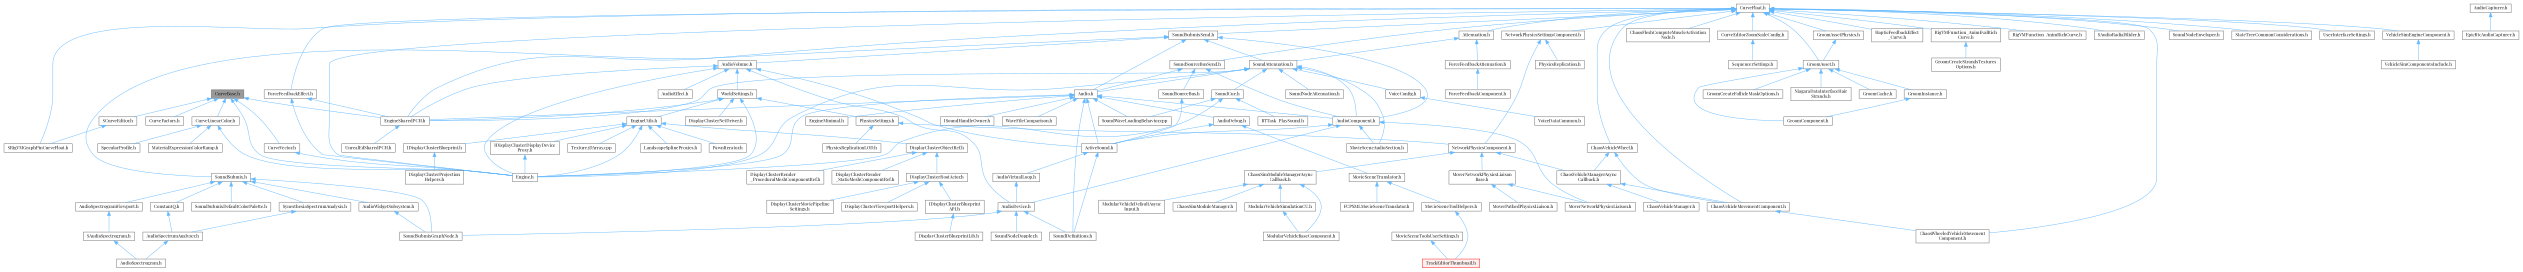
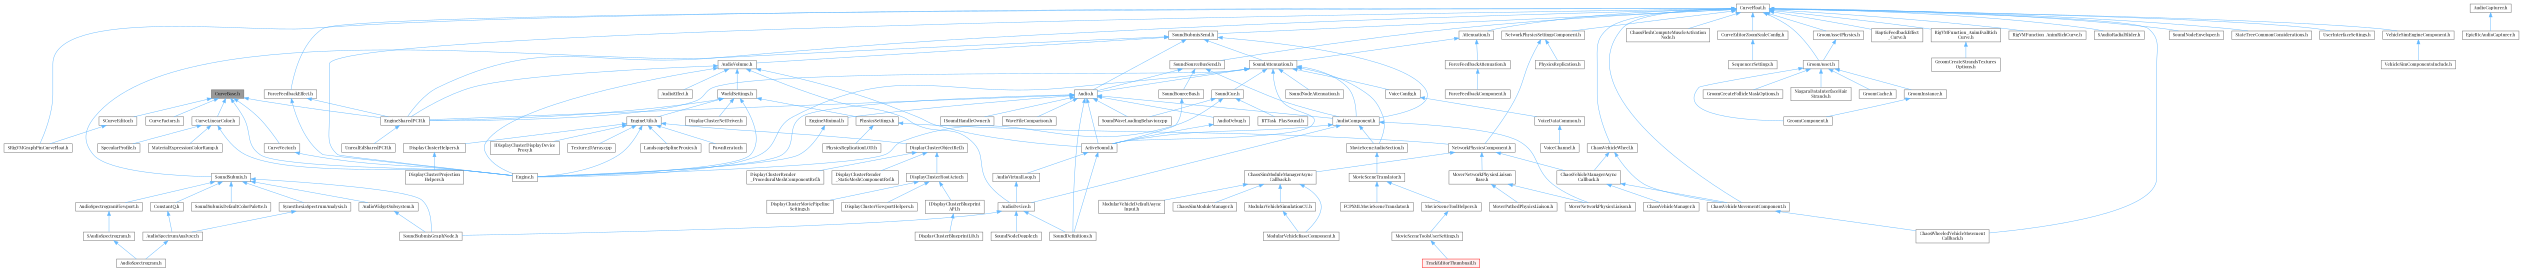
none -> (1243, 137)
(434, 148) -> (434, 148)
none -> (1560, 148)
(1306, 150) -> (1377, 166)
(525, 166) -> (686, 169)
(1953, 236) -> (1953, 236)
(1468, 237) -> (1438, 223)
